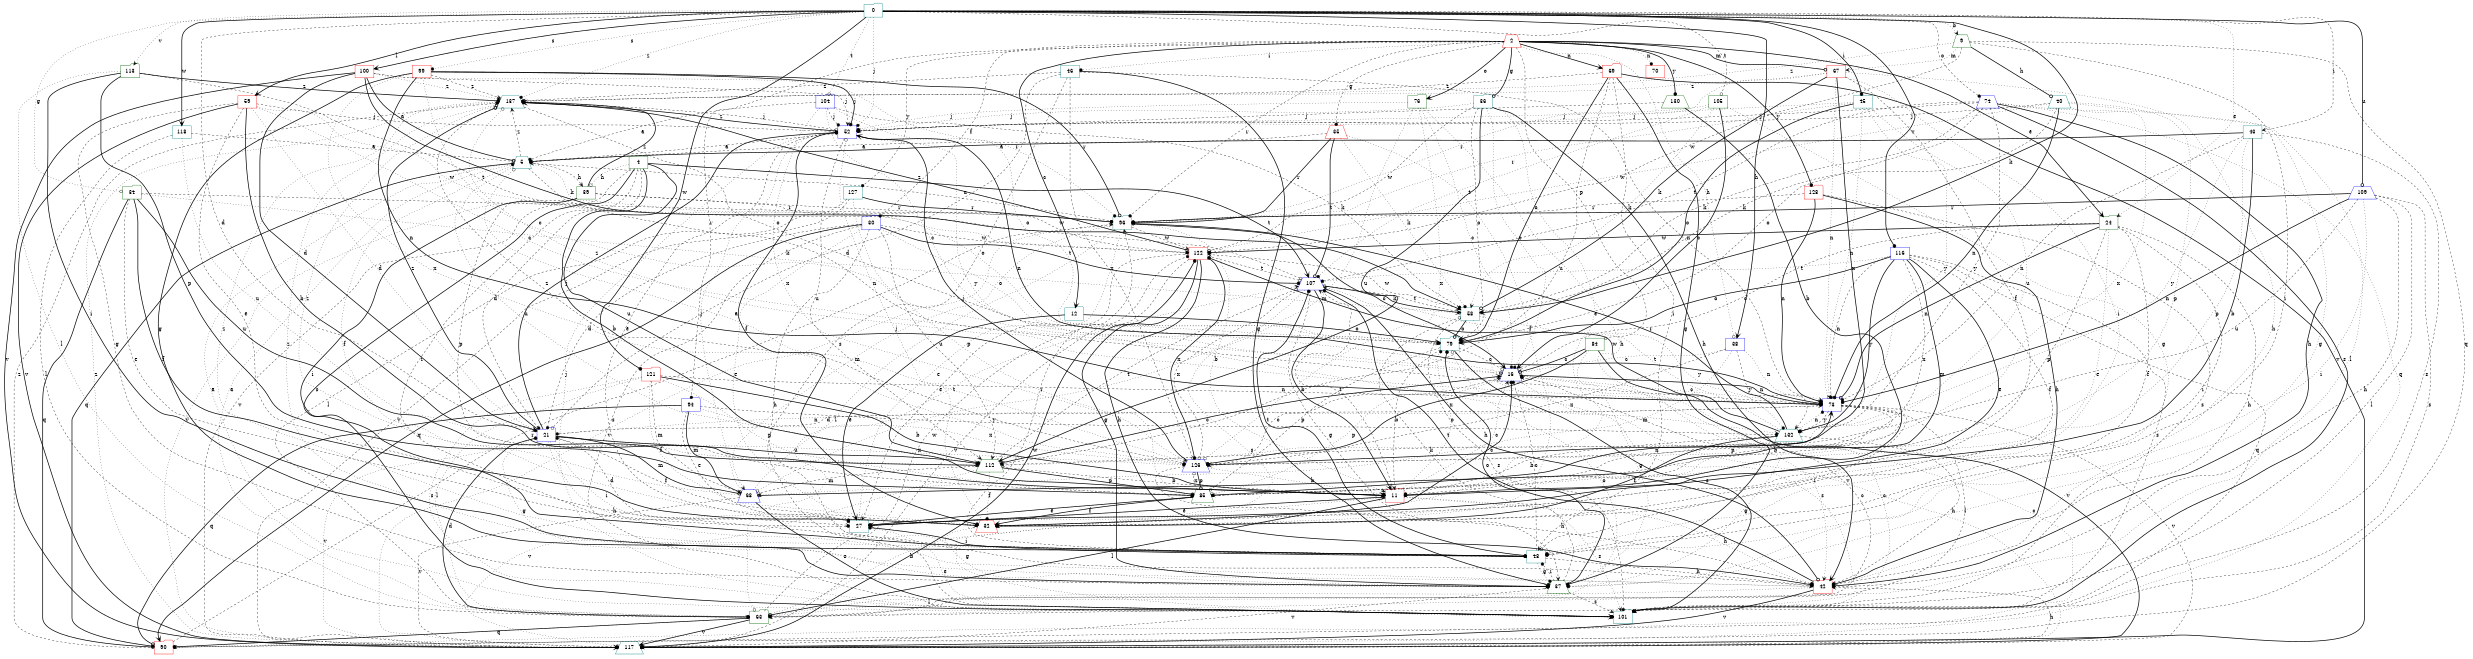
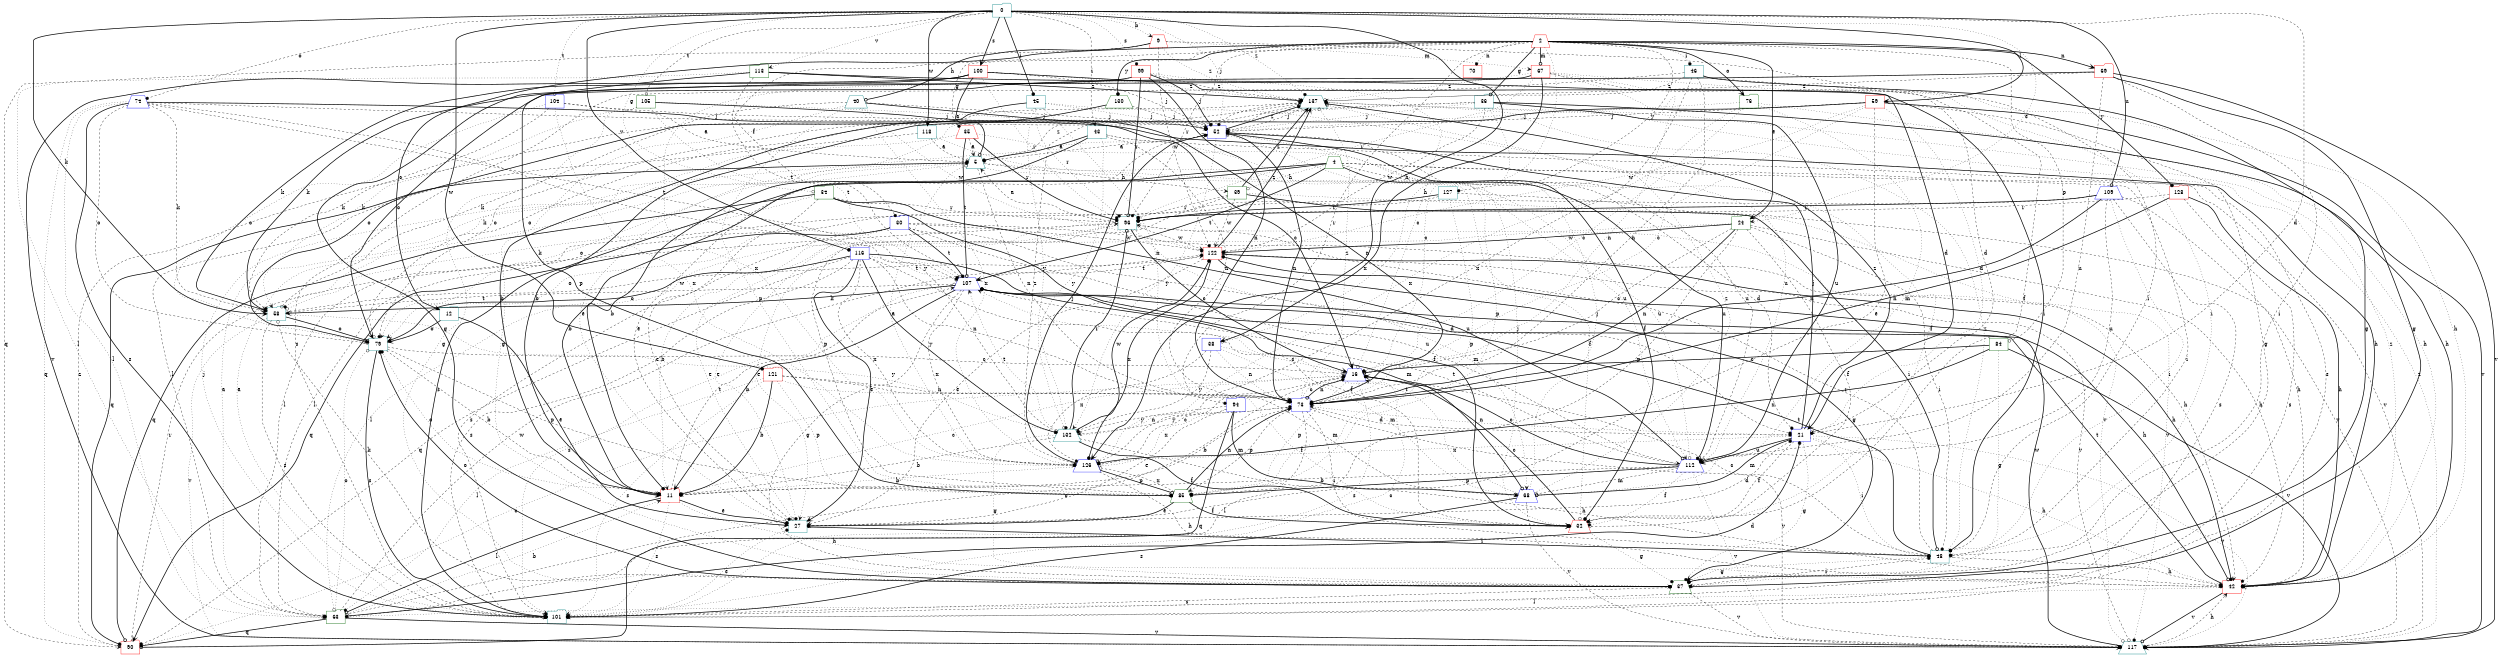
(1962, 41) -> (1158, 41)
(638, 162) -> (1334, 162)
(963, 289) -> none
(990, 466) -> (1690, 466)
